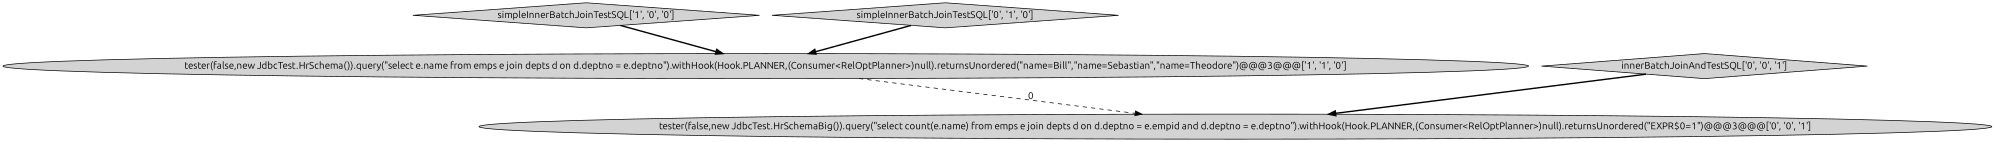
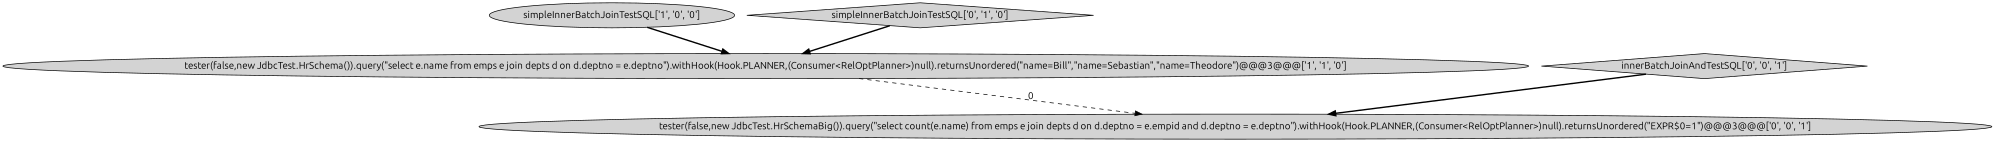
(586, 15) -> (612, 15)
